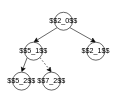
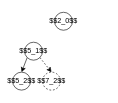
(47, 34) -> none
(81, 34) -> none
(96, 51) -> none
(51, 81) -> (51, 81)
